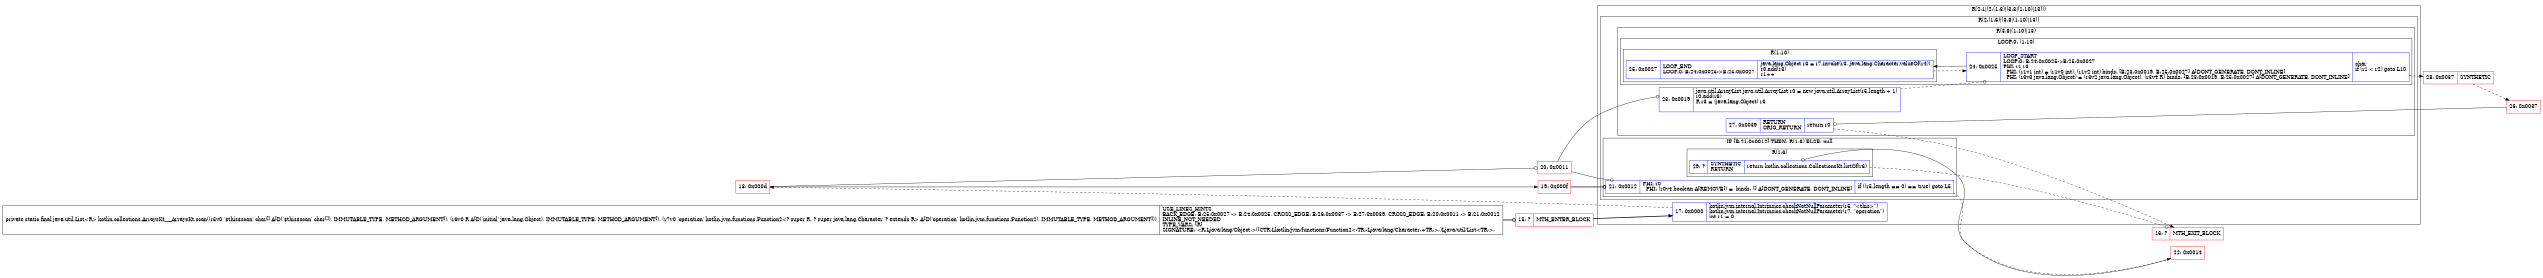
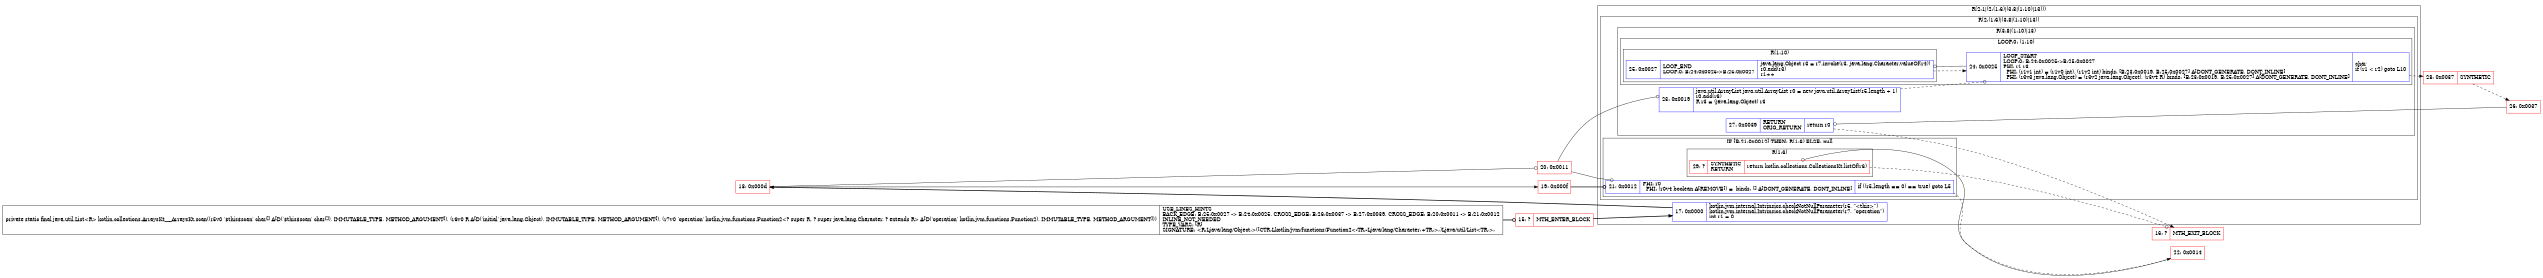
(1952, 66) -> (1951, 66)
(1780, 167) -> (1780, 167)
(1223, 195) -> (1223, 195)
